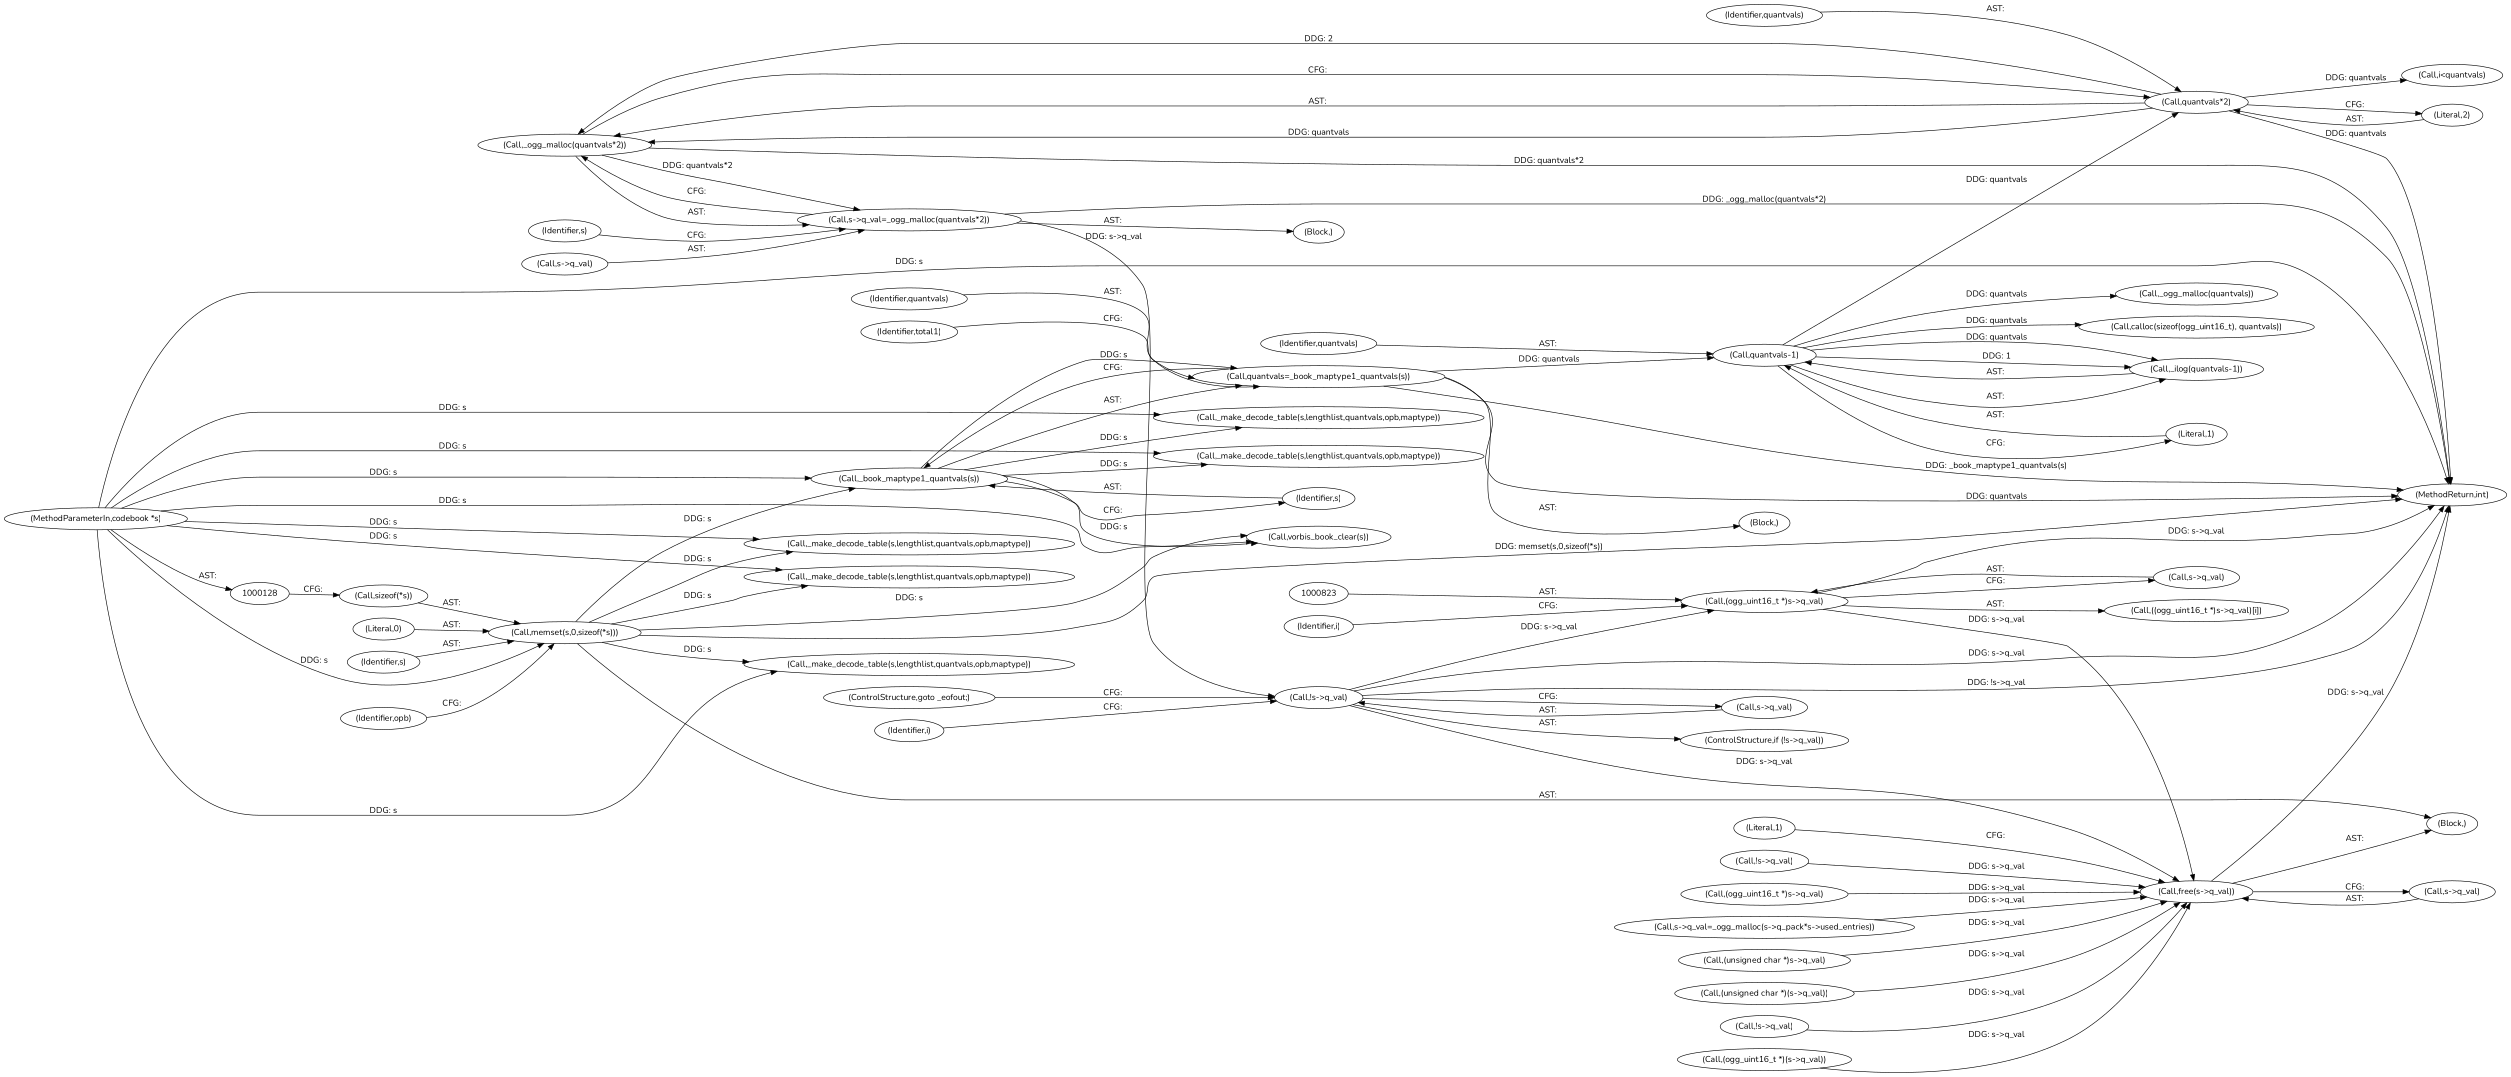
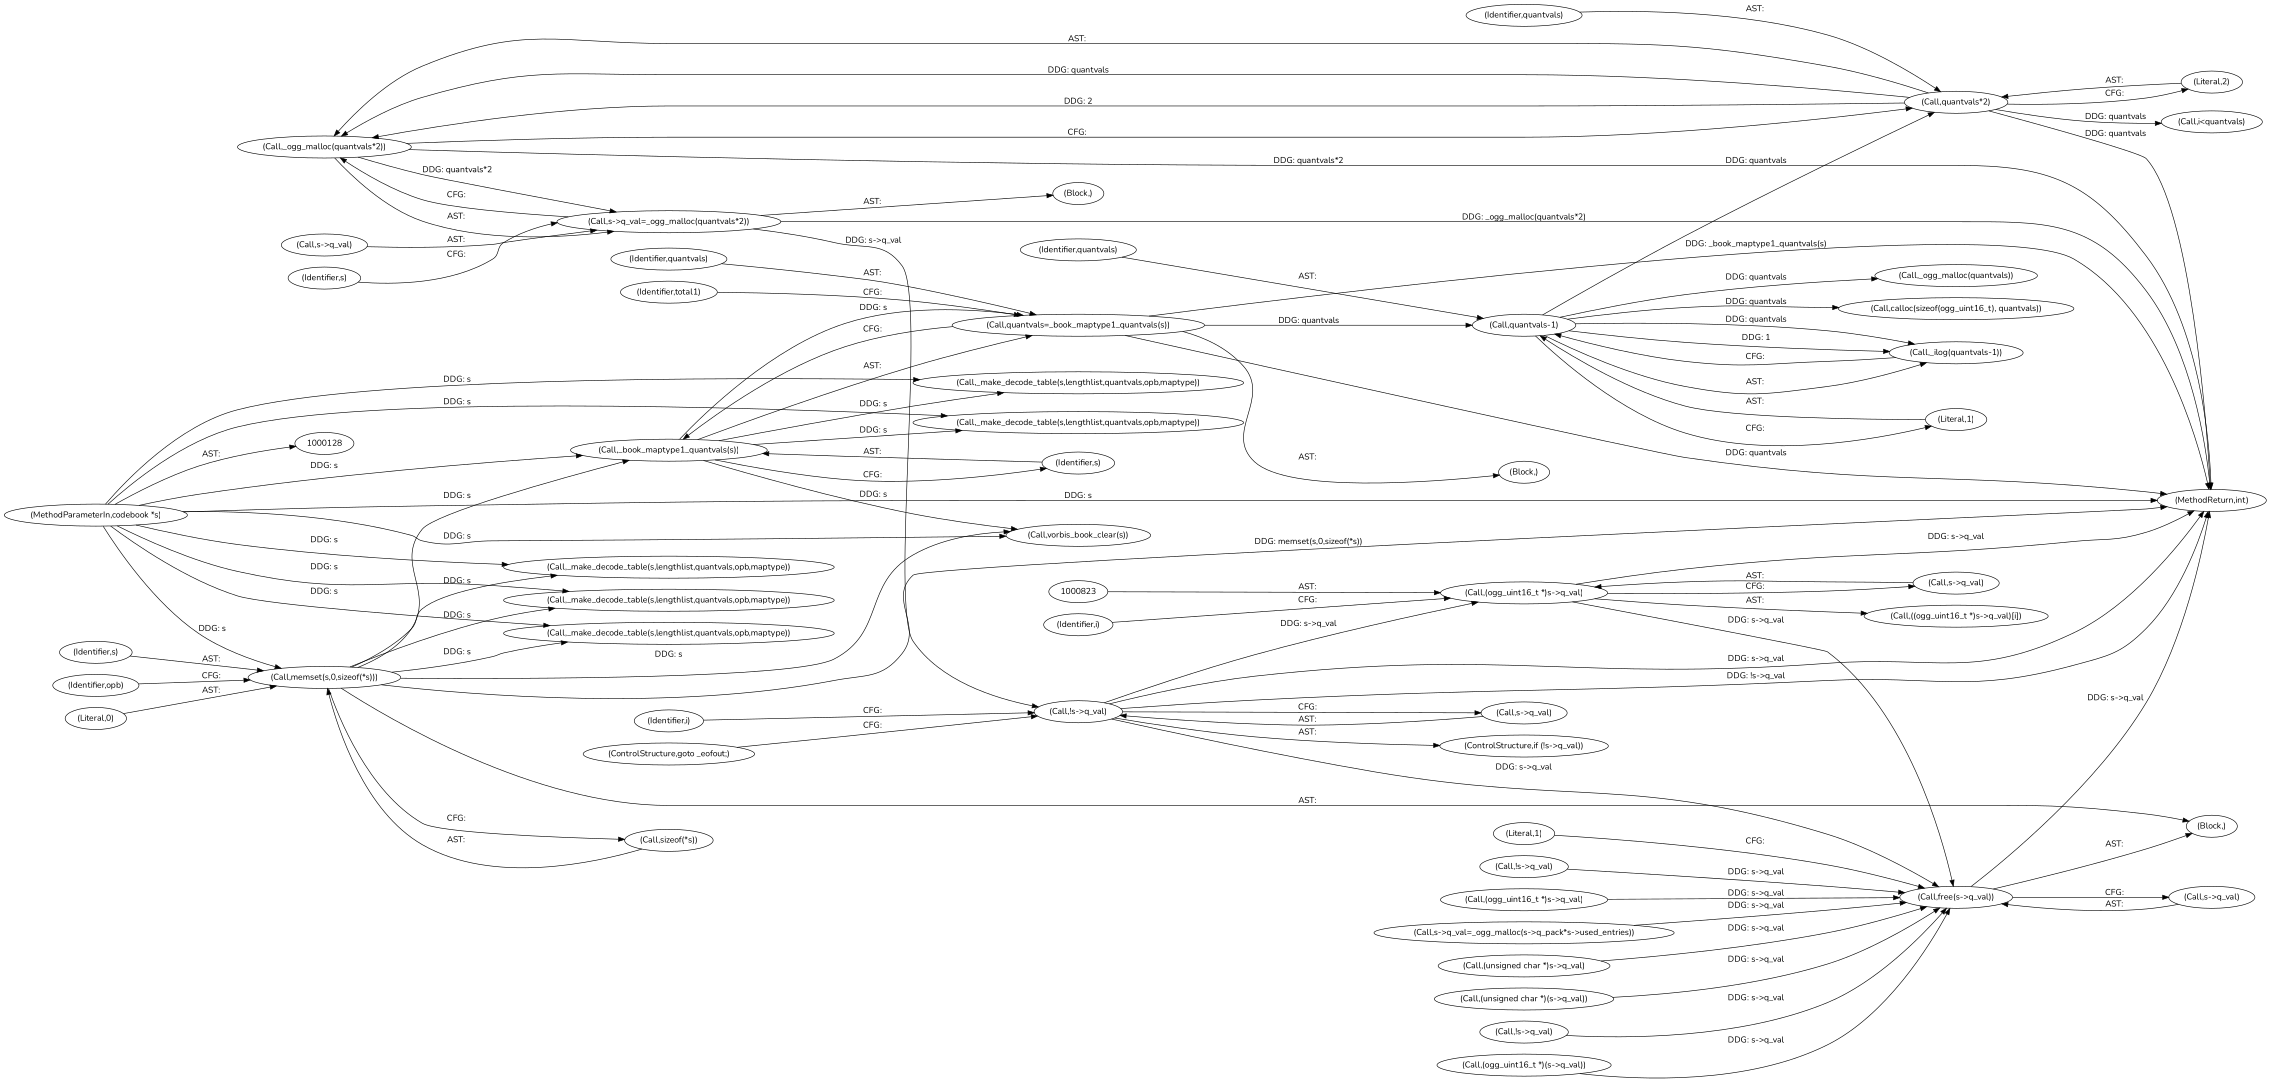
(1997, 372) -> (1756, 357)
(311, 595) -> (437, 827)
